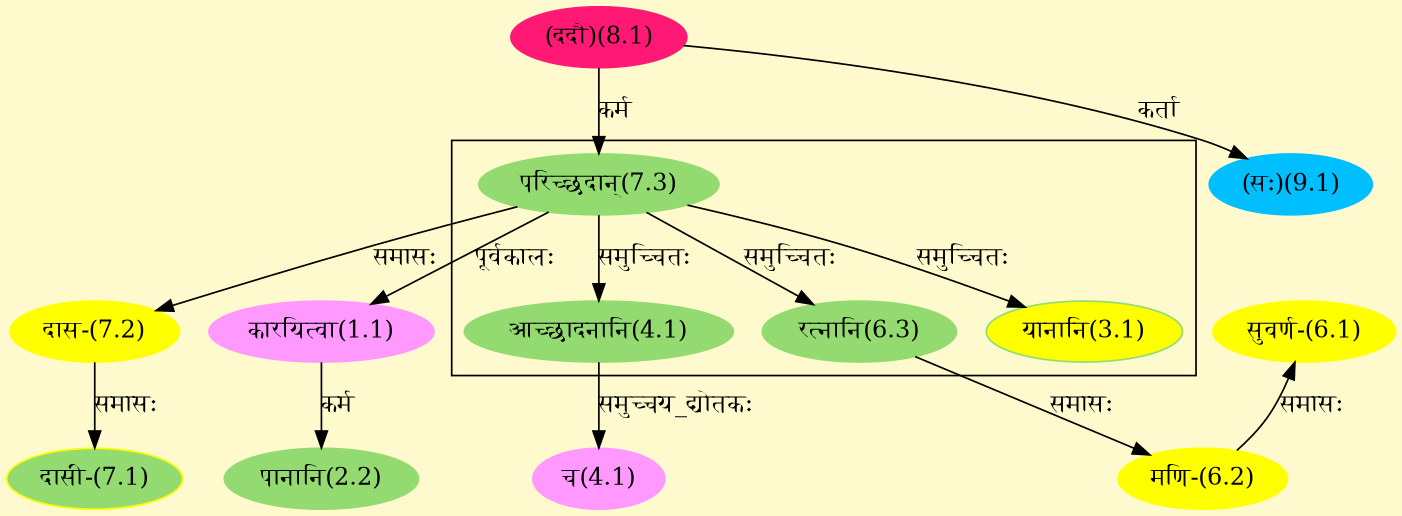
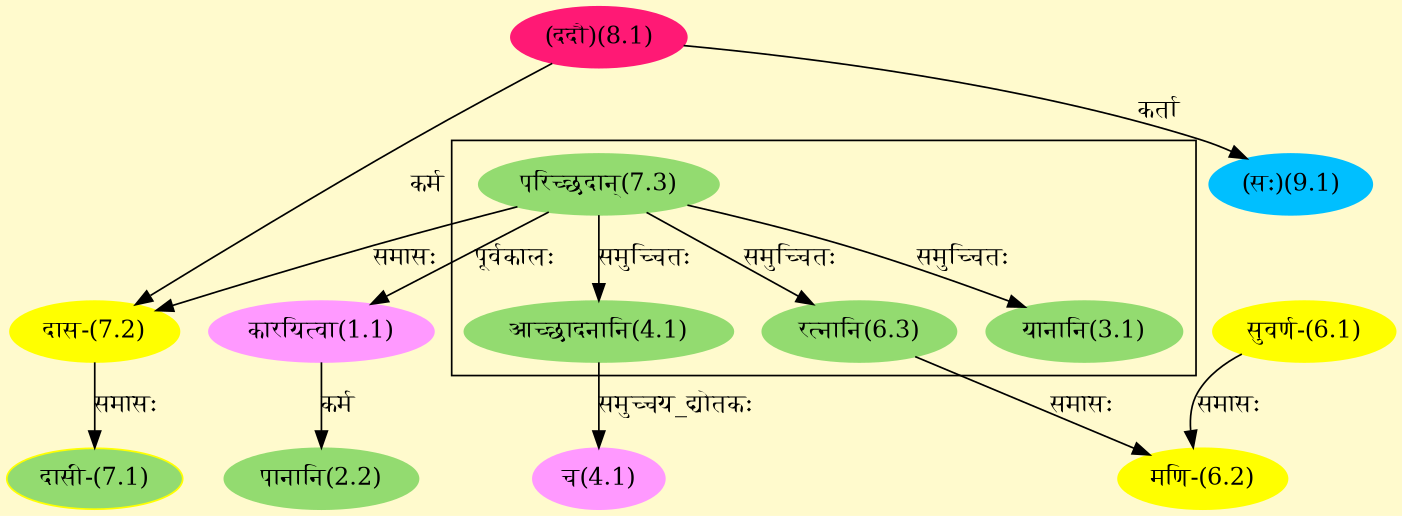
(599, 102) -> (349, 176)
(1084, 332) -> (1084, 332)
(1267, 417) -> (1203, 384)
